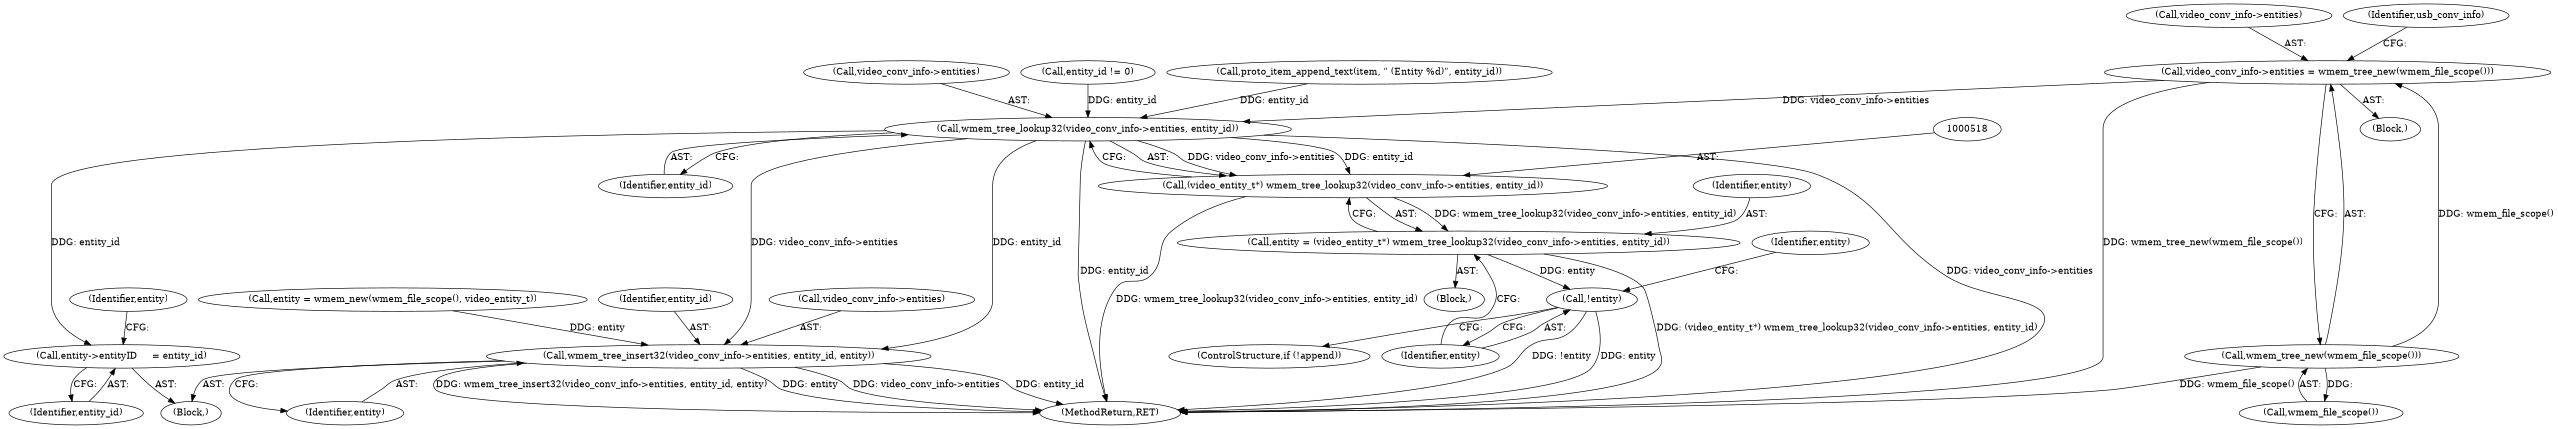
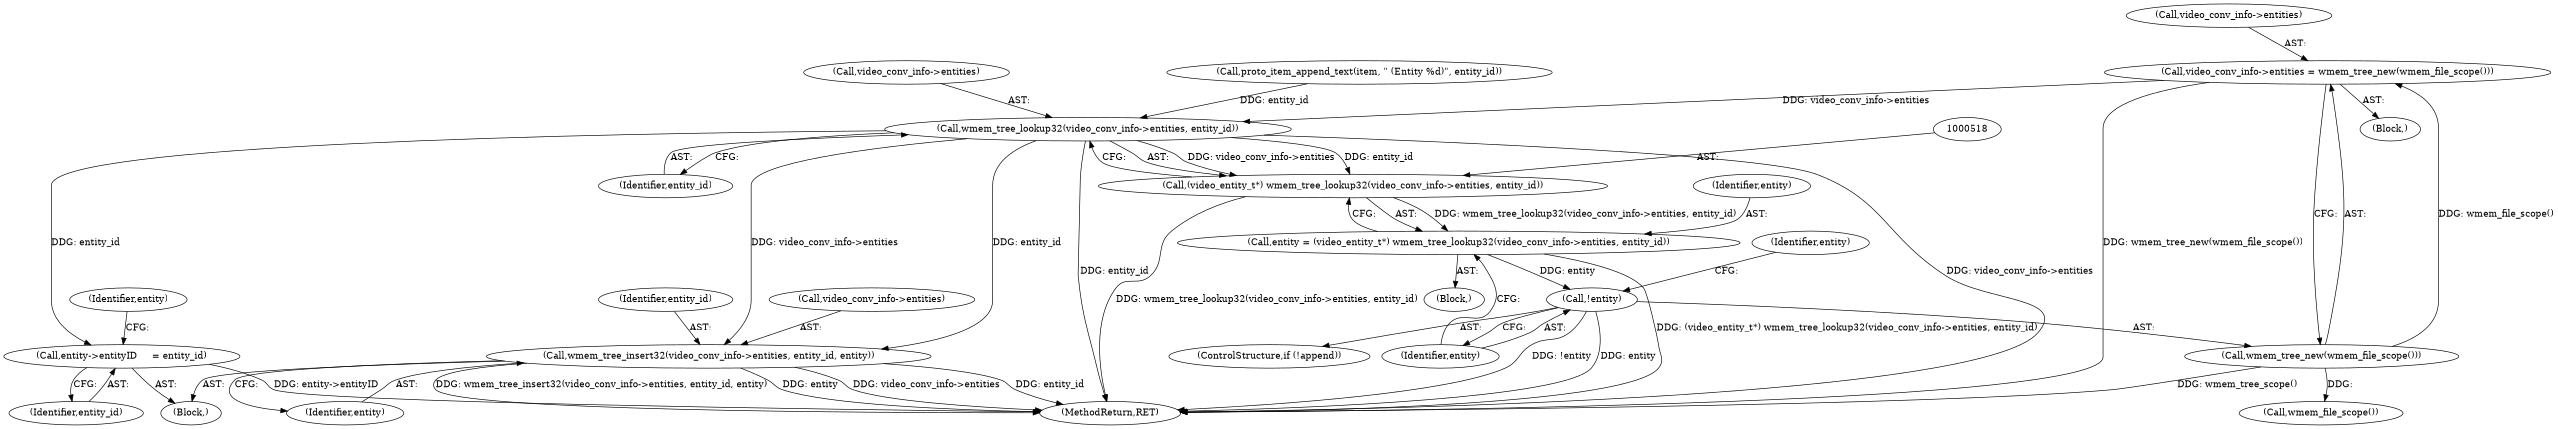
(2426, 16) -> none
(1088, 72) -> none
(393, 300) -> none
(1472, 328) -> (1472, 328)
(2237, 385) -> (2237, 385)
(2299, 388) -> (1941, 316)
none -> (452, 401)
